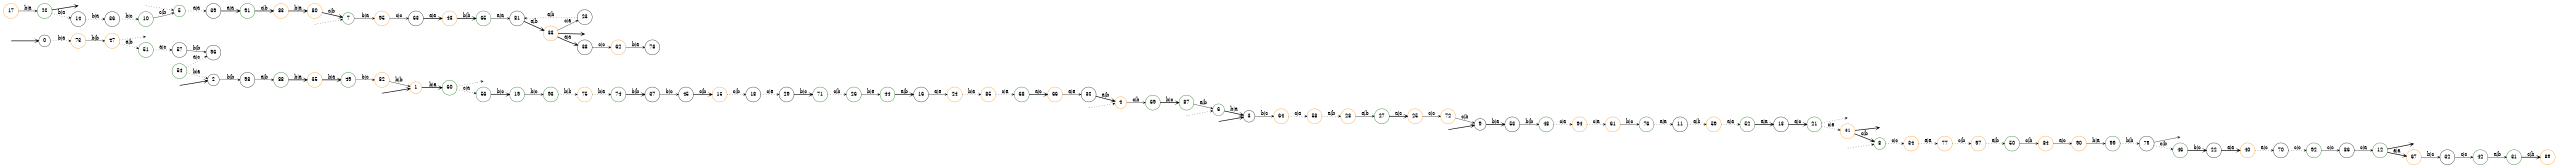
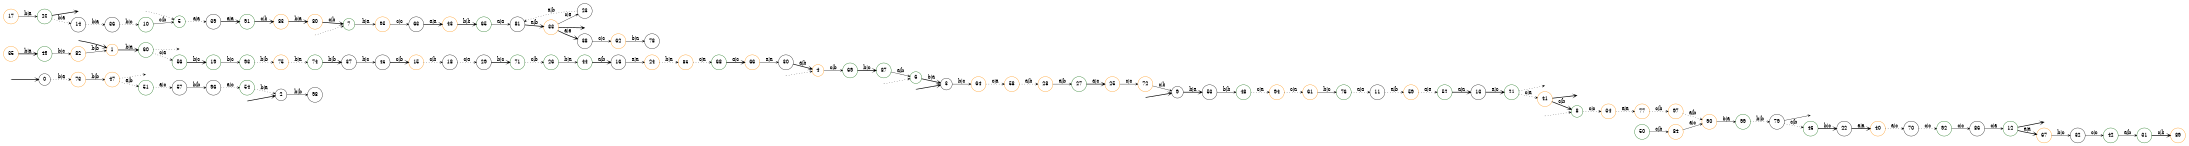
(196, 62) -> (229, 88)
(281, 80) -> none
(1994, 144) -> (1692, 116)
